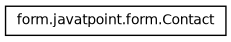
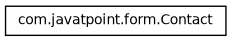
(116, 21) -> (116, 21)
